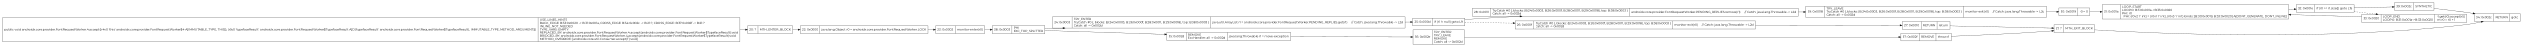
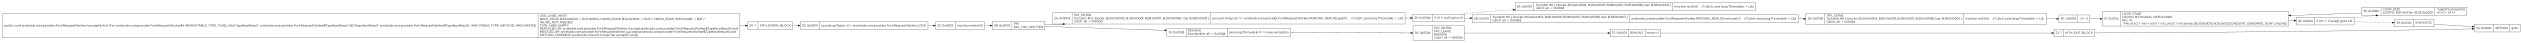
(2373, 7) -> (2373, 22)
(1926, 25) -> none
